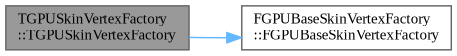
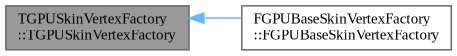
(208, 38) -> (223, 18)
